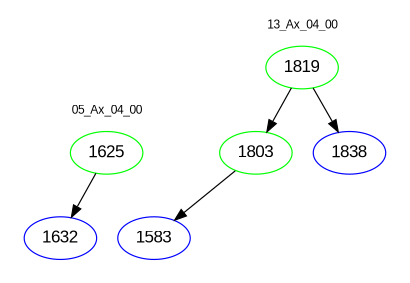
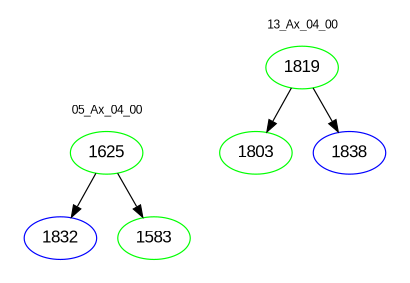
(210, 192) -> (127, 190)
(60, 238) -> (60, 238)
(154, 238) -> (154, 238)
